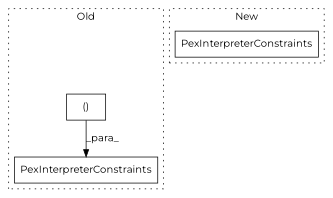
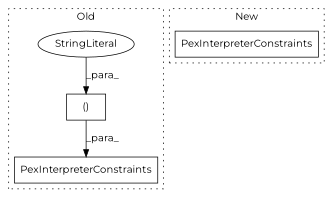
none -> (86, 44)
